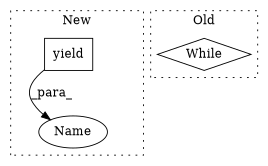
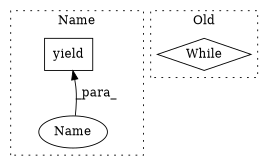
(77, 21) -> (77, 21)
(29, 92) -> (76, 98)
